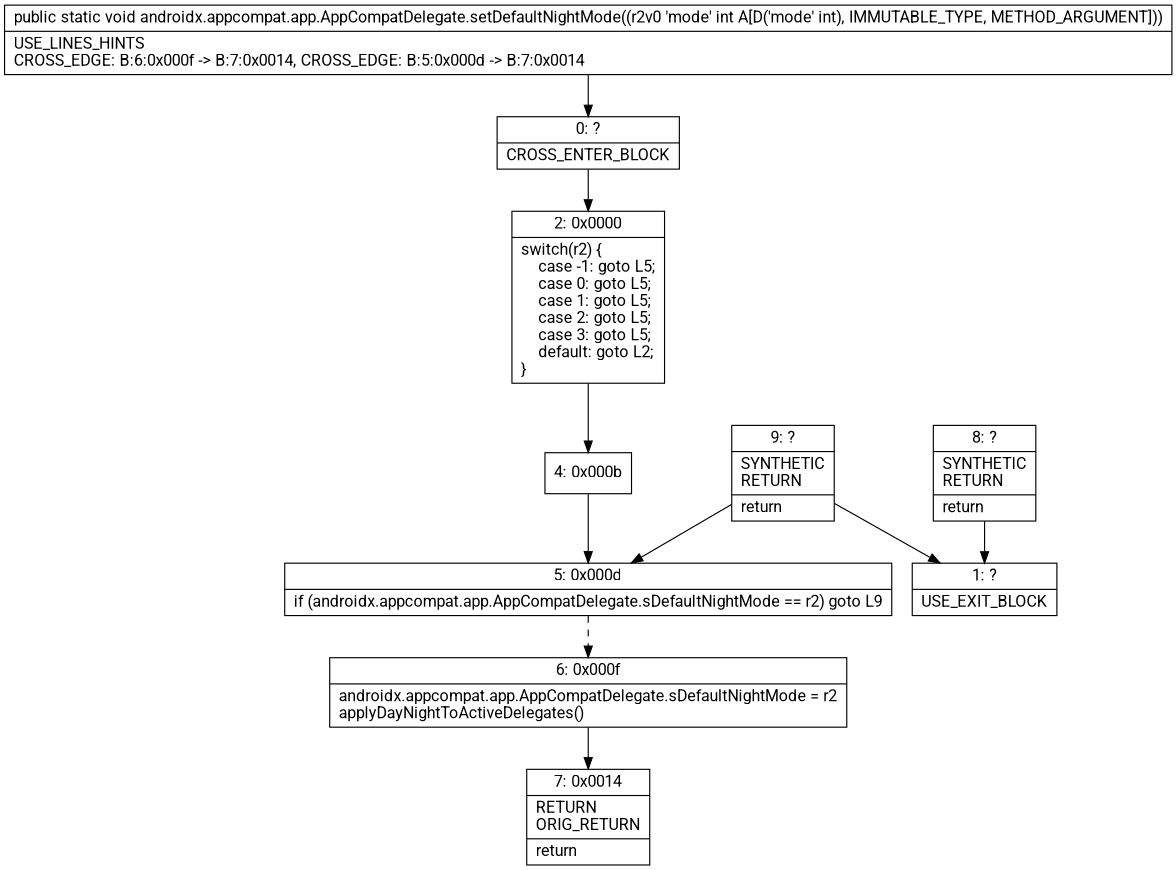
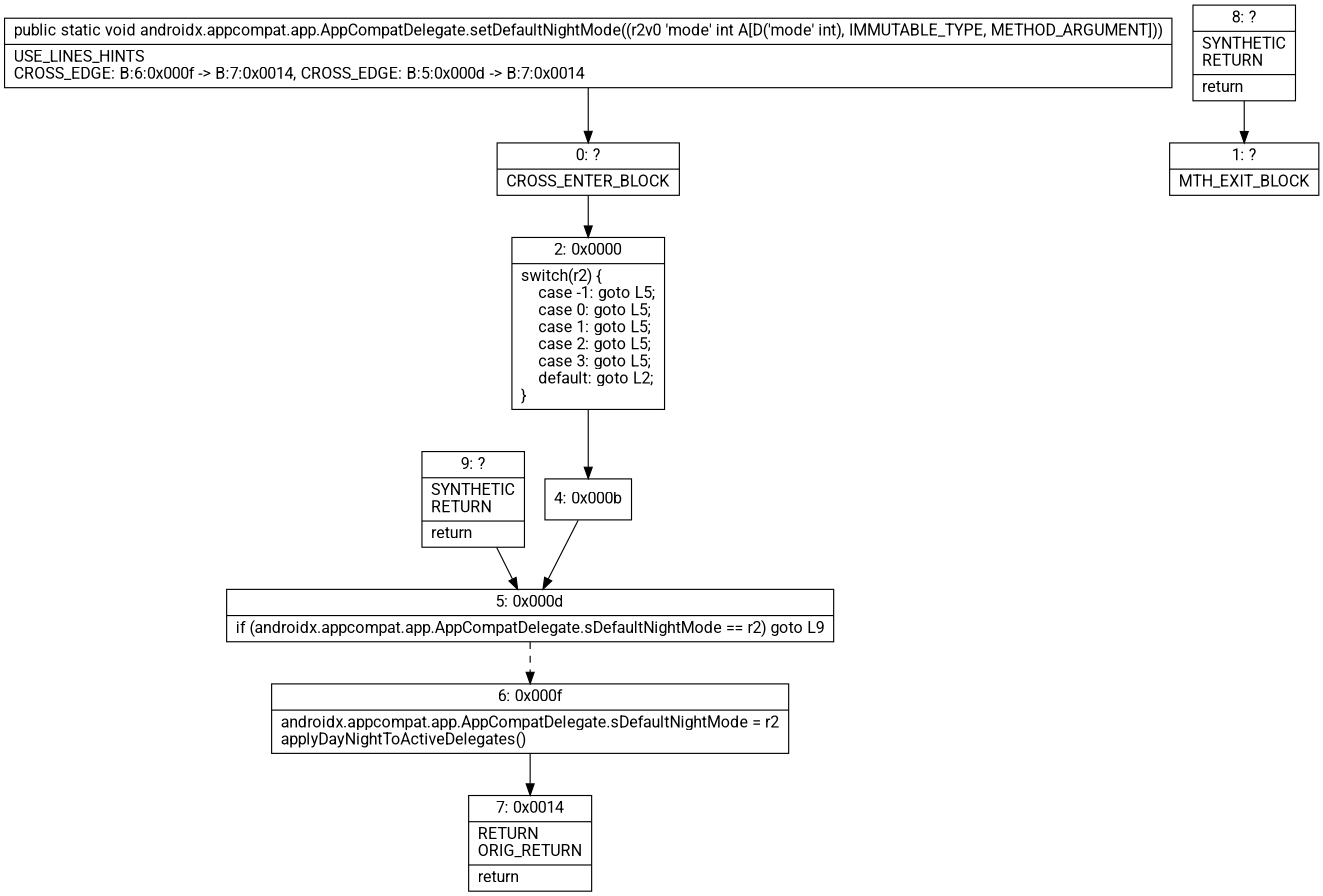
(882, 530) -> none
(985, 602) -> (1244, 182)
